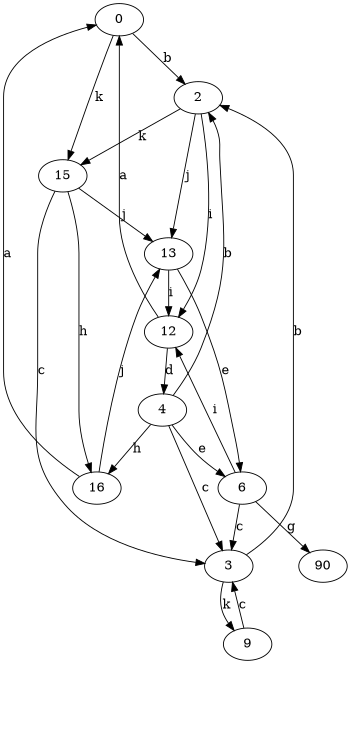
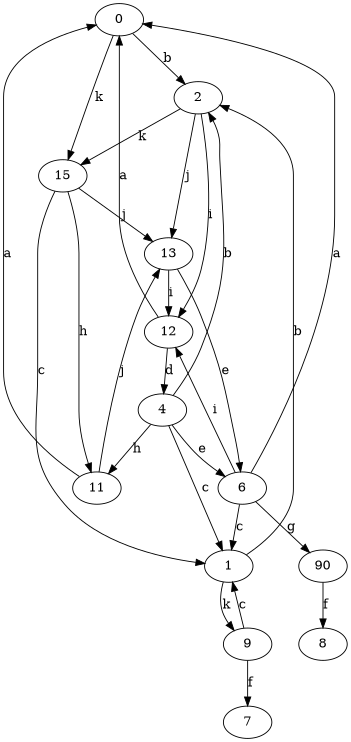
none -> (335, 191)
(97, 488) -> (97, 488)
(229, 566) -> (229, 566)
none -> (323, 644)
none -> (248, 722)
